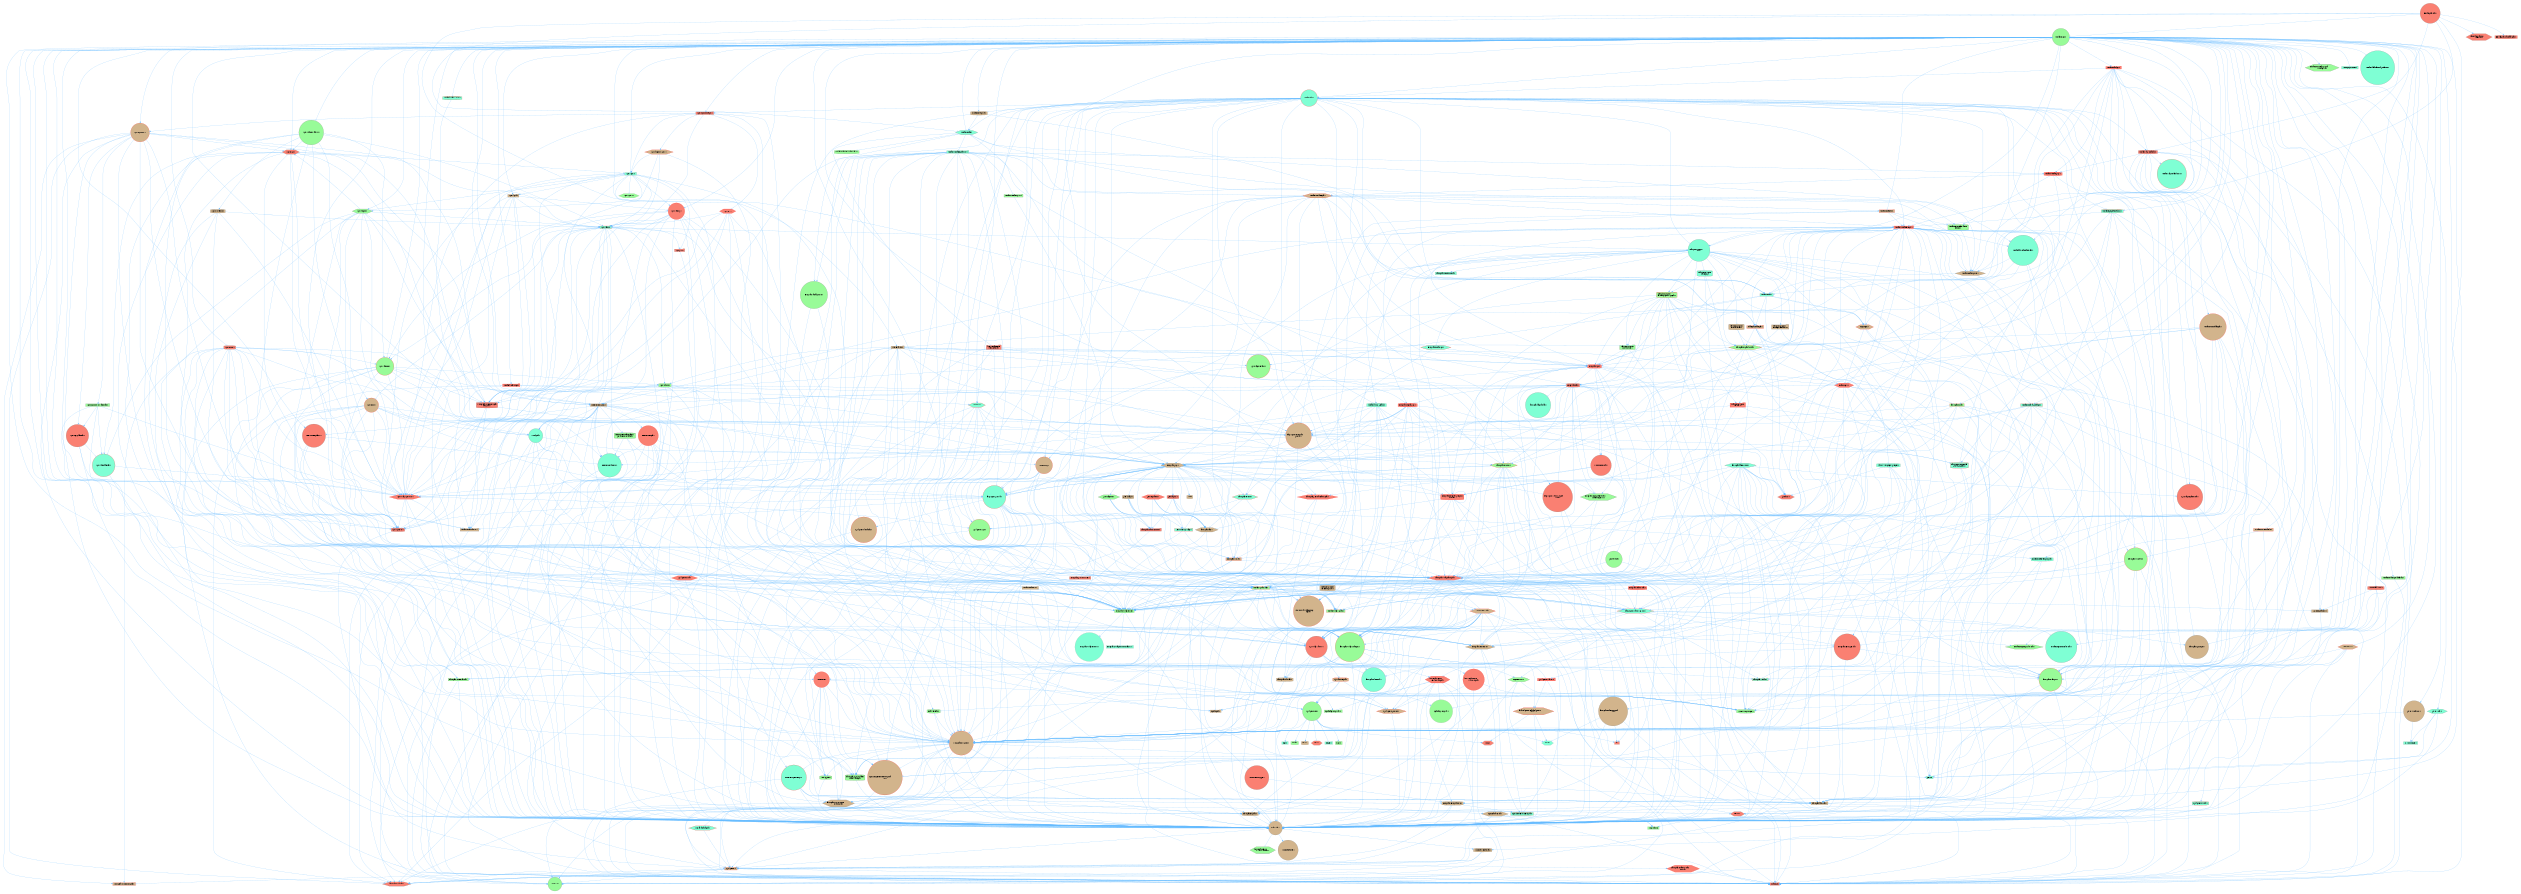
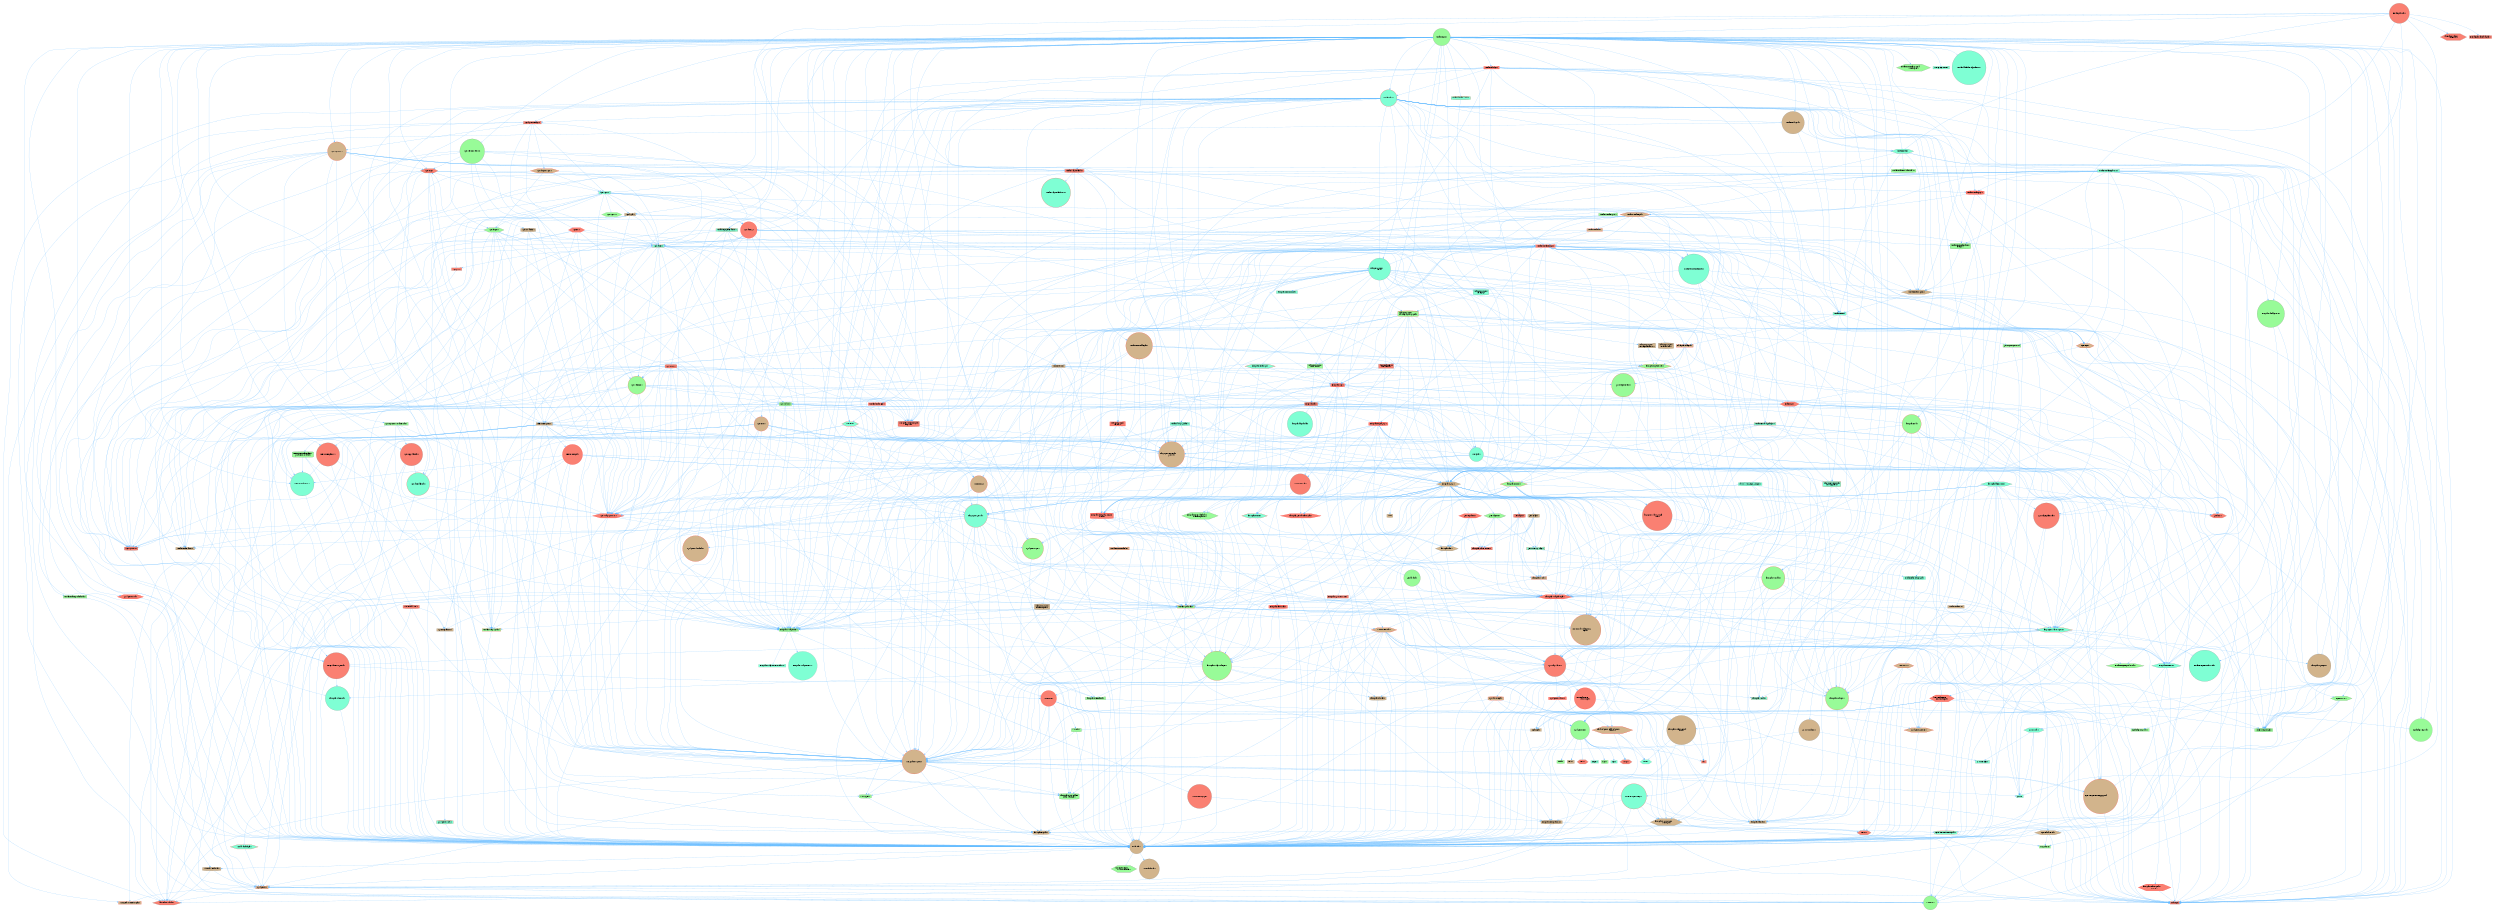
(979, 113) -> (1793, 123)
none -> (2012, 346)
(1957, 405) -> (1912, 424)
(1480, 647) -> (2167, 666)
(934, 711) -> (1076, 730)
